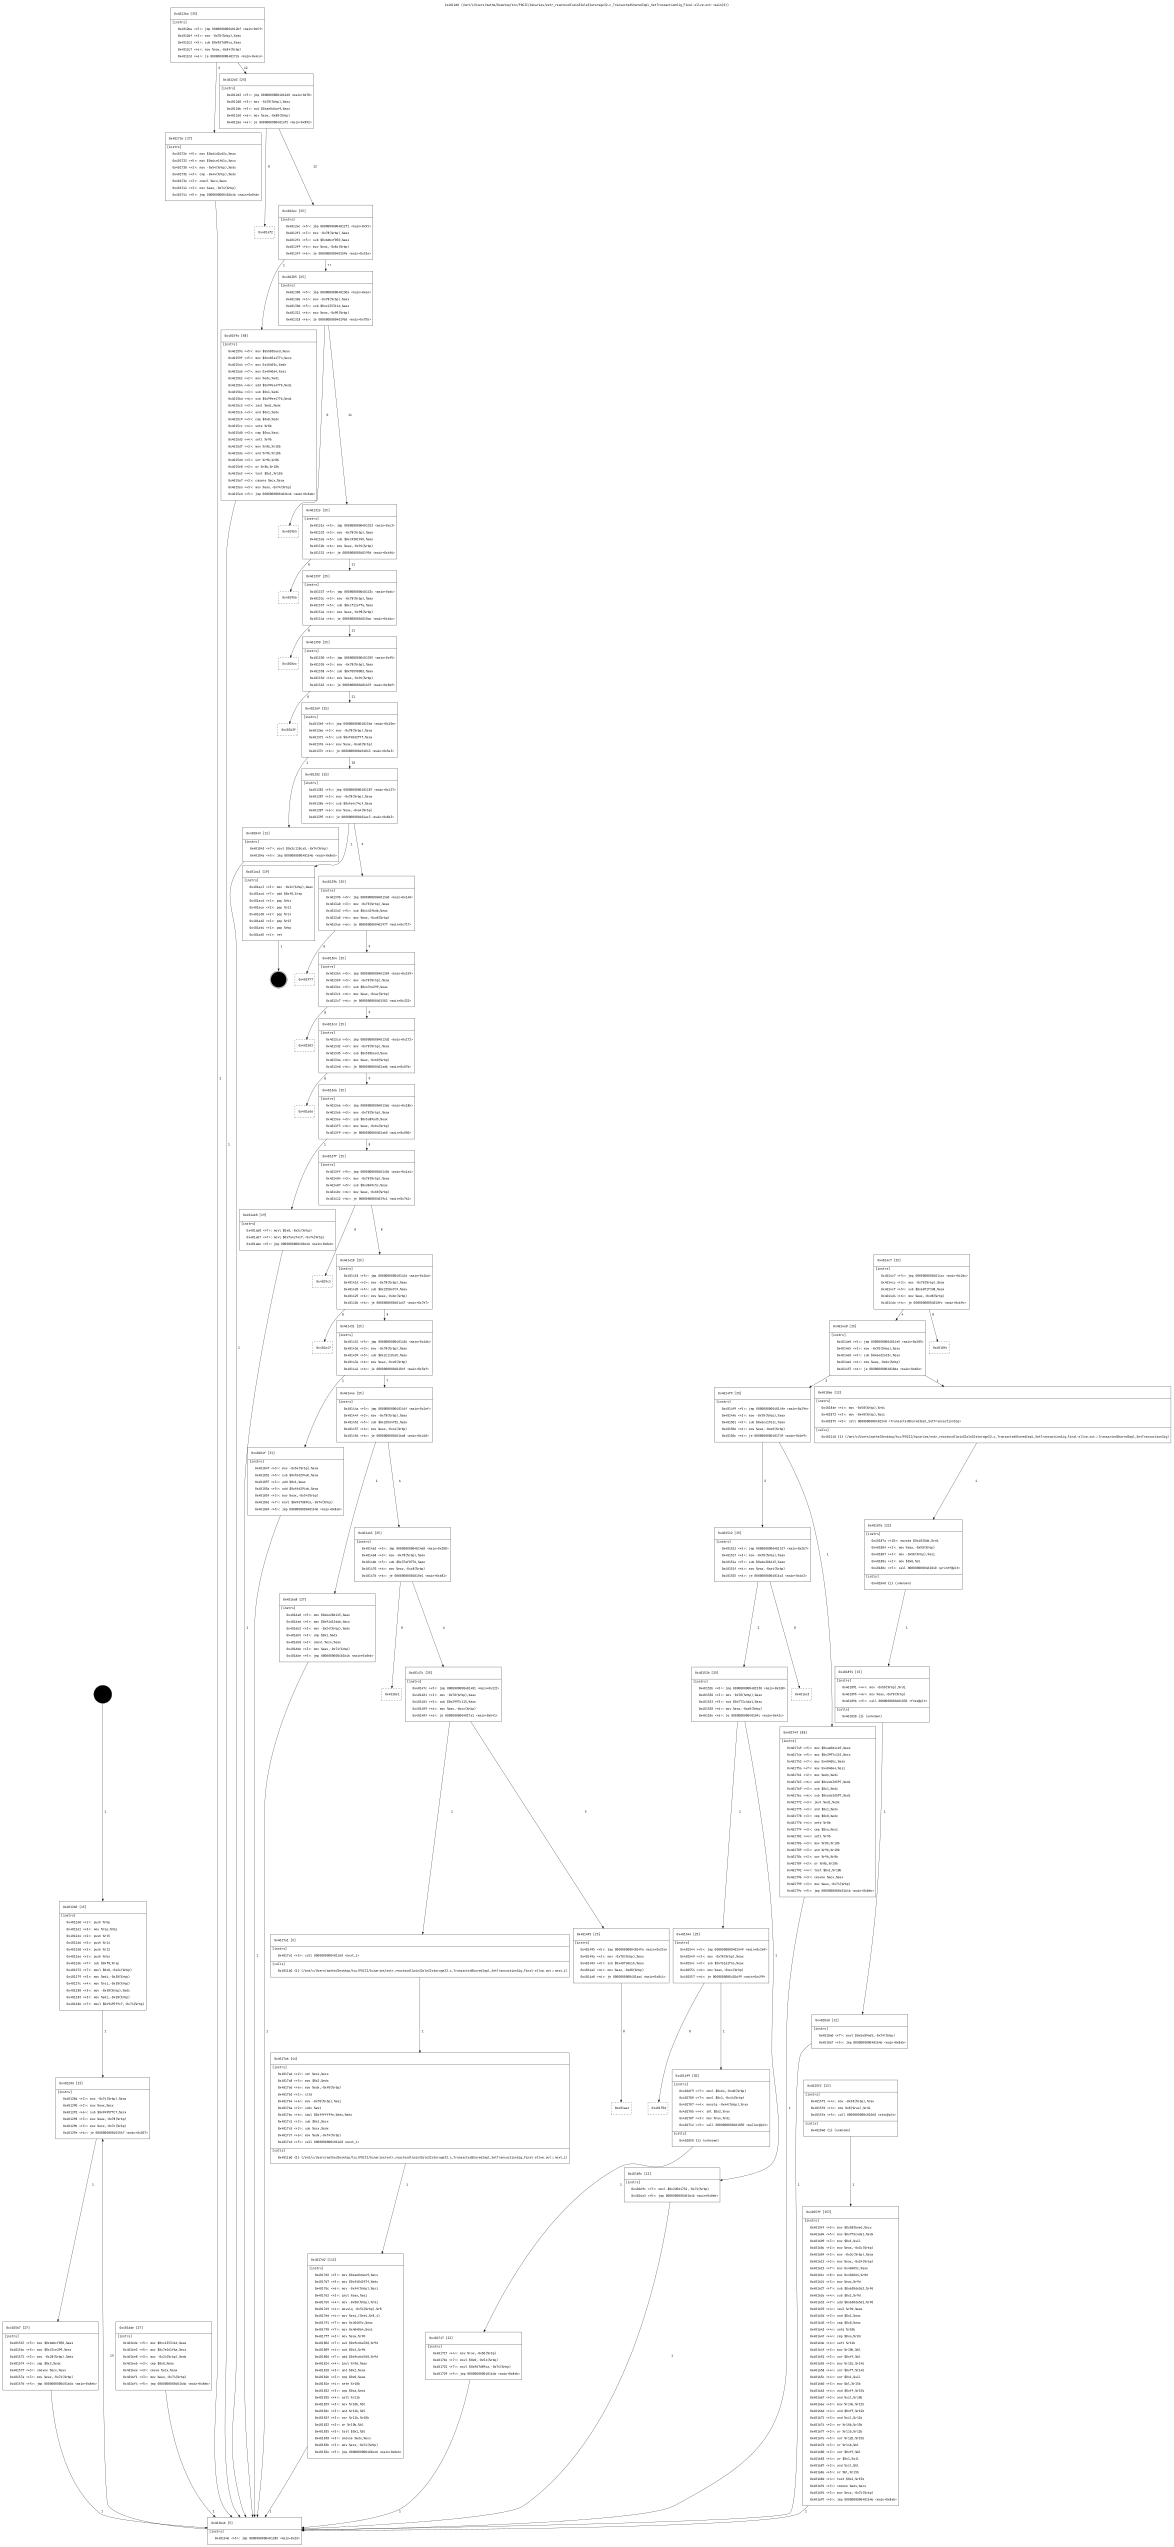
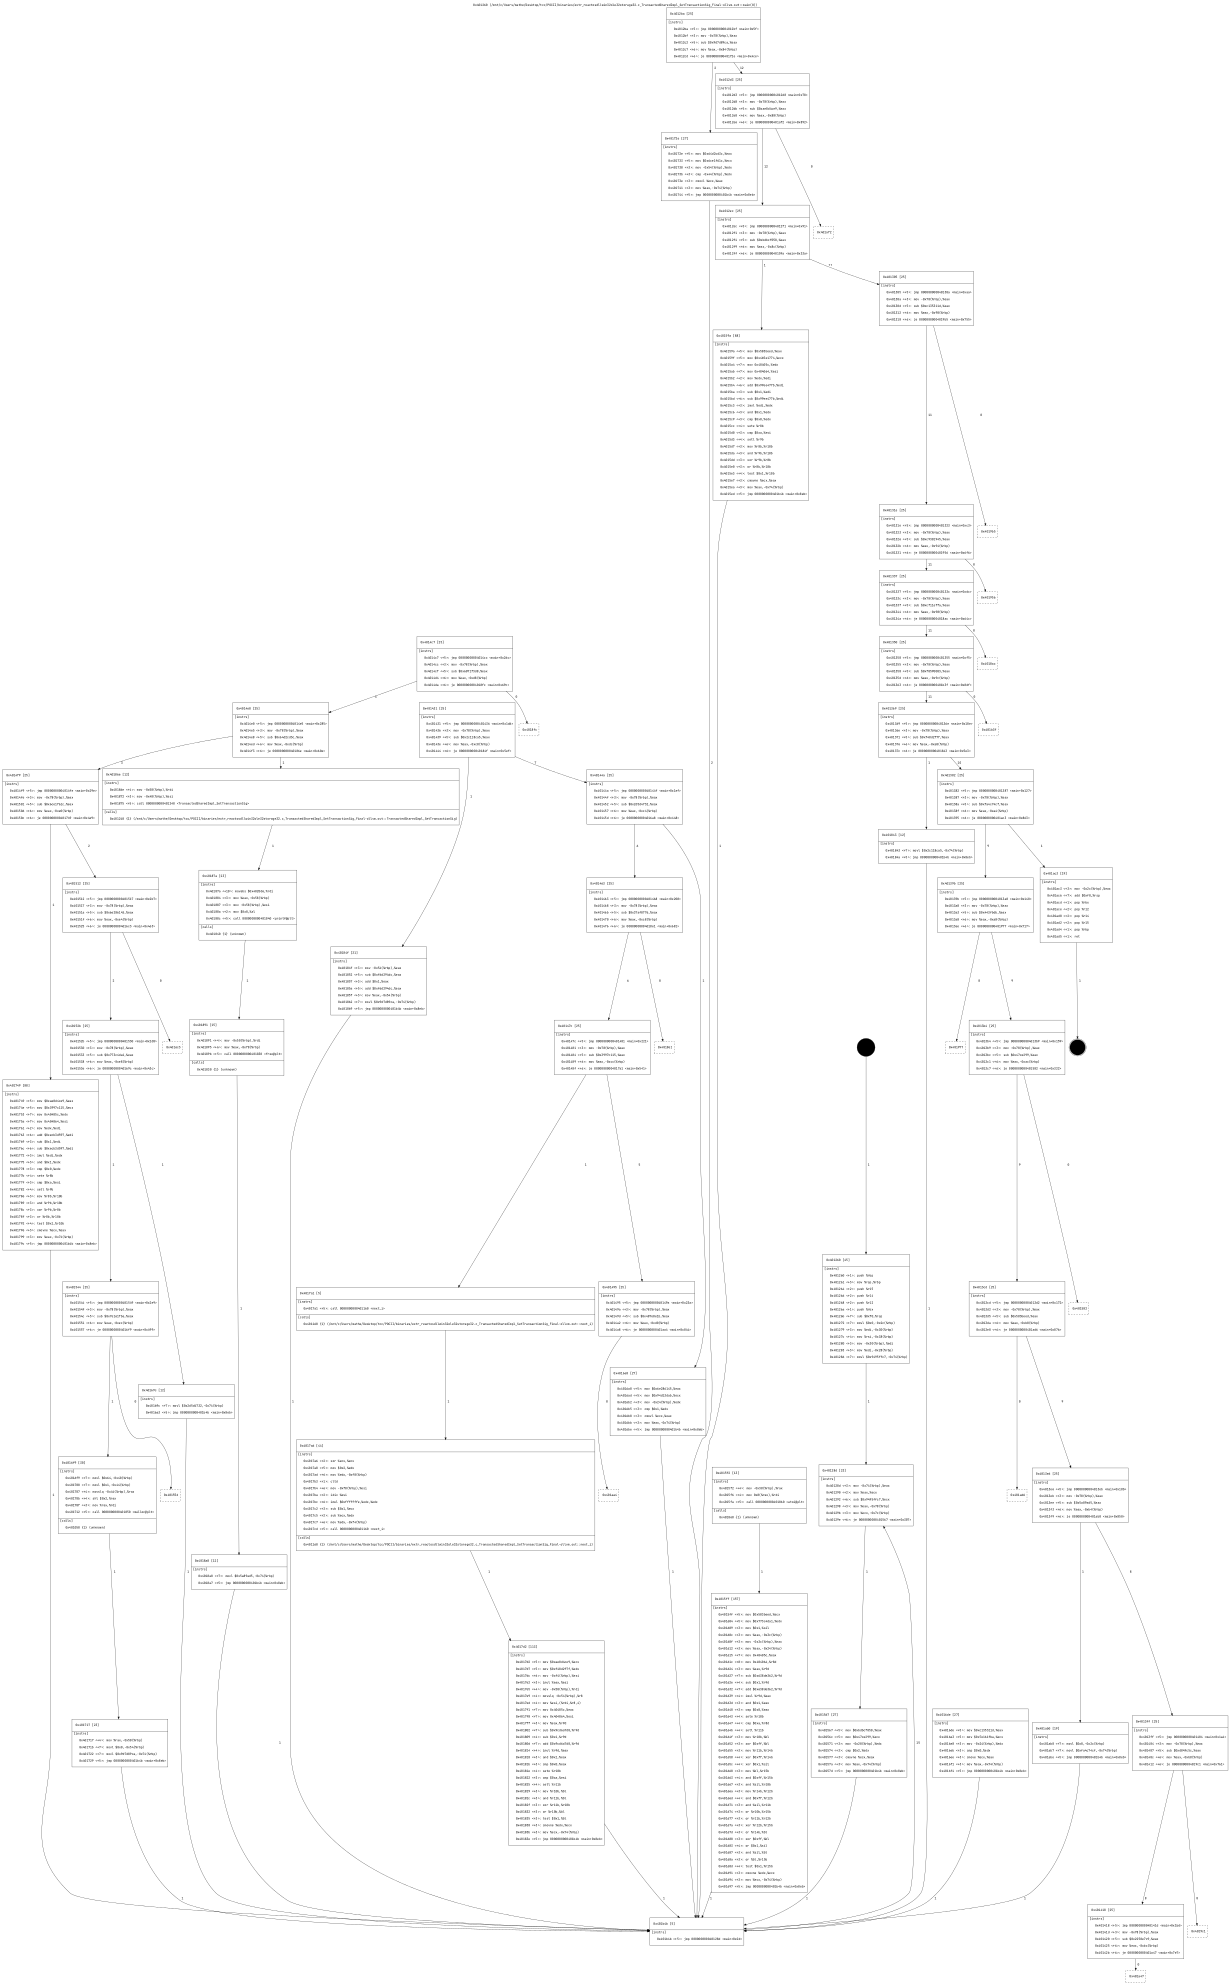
(385, 1314) -> none
